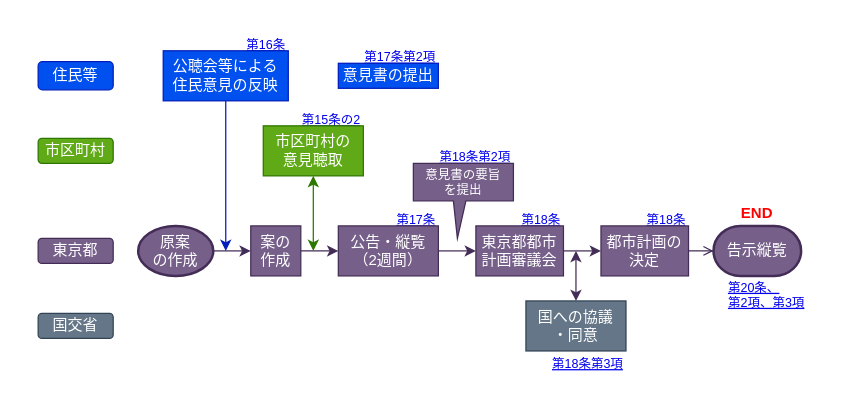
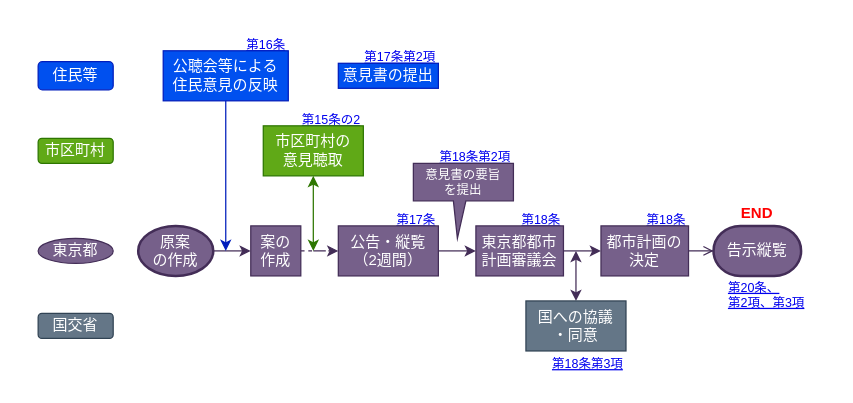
(76, 251) -> (76, 251)
(308, 251) -> (308, 251)
